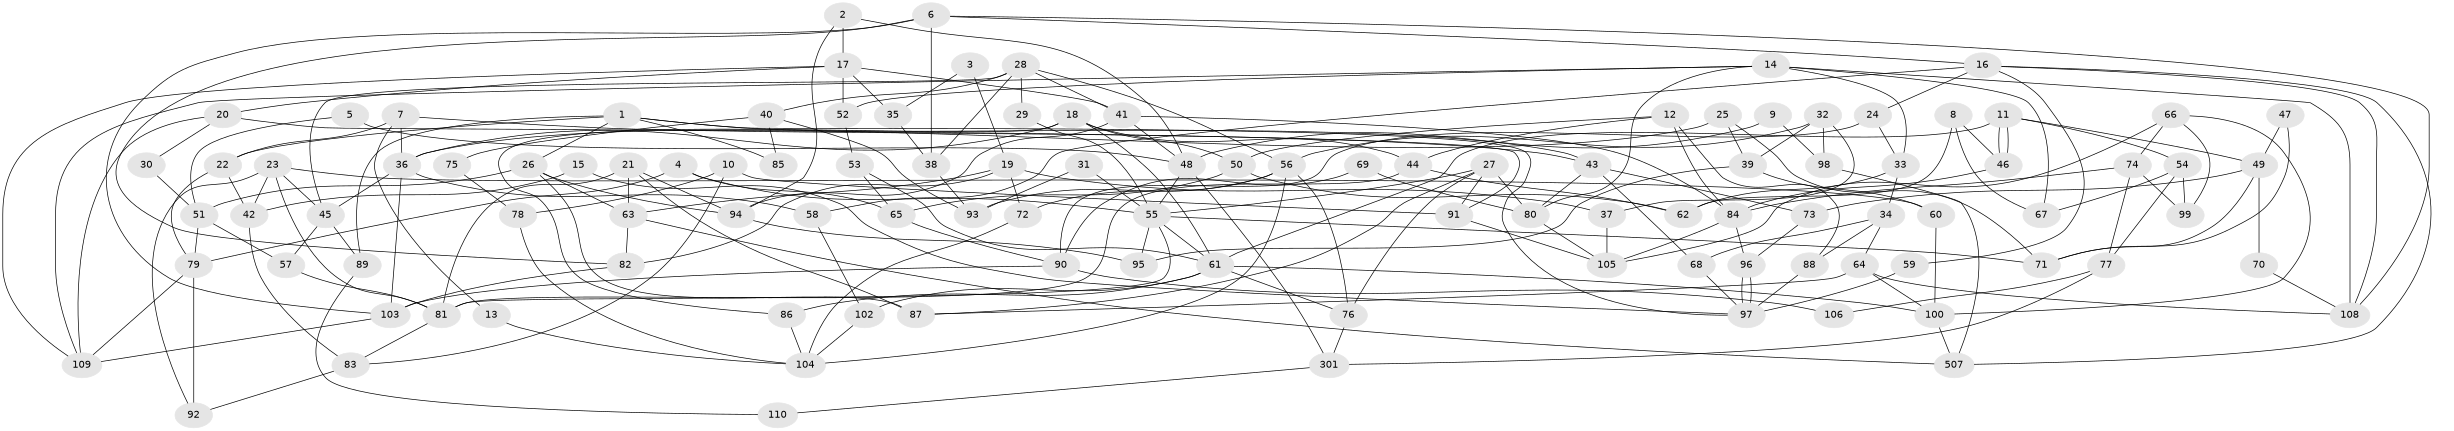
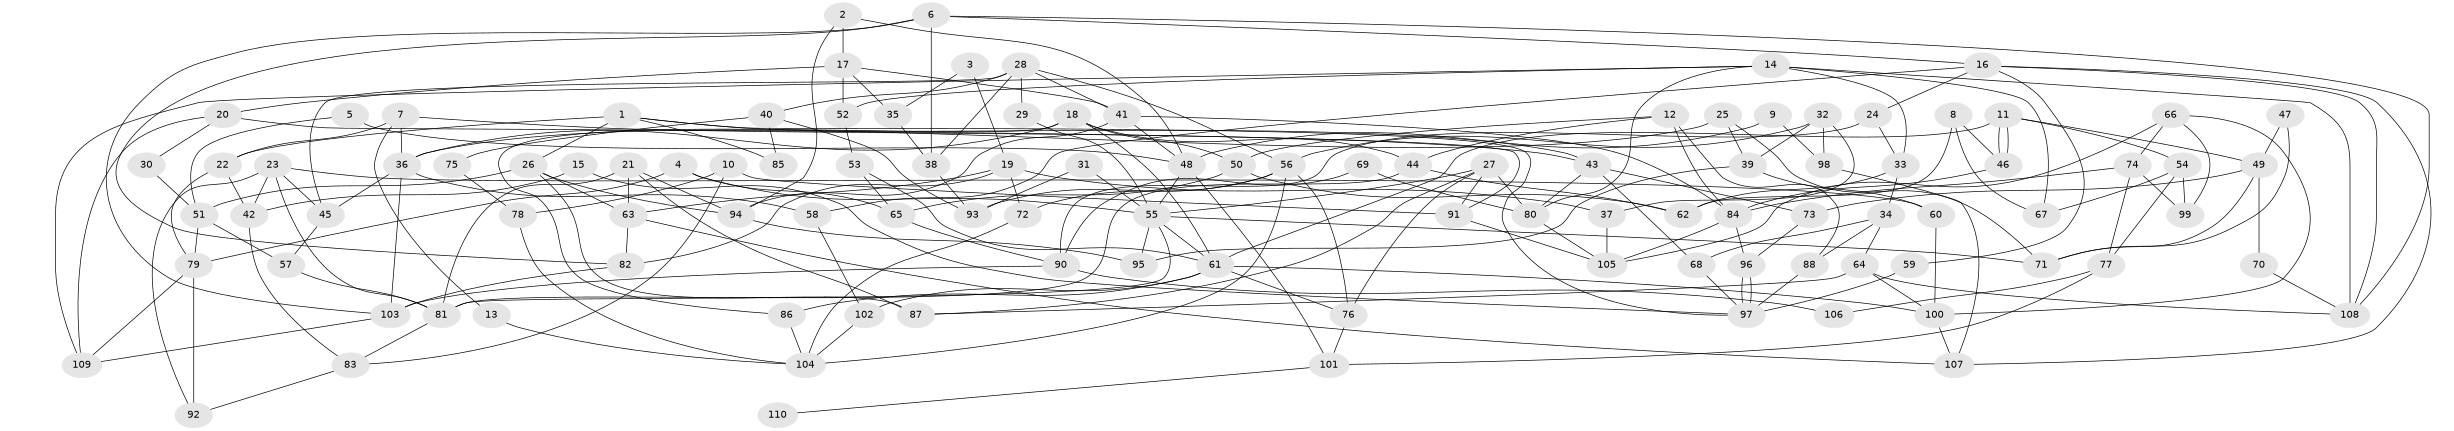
(300, 85) -> none
(362, 265) -> none
(1329, 365) -> (1329, 365)
(1954, 365) -> (1954, 365)
